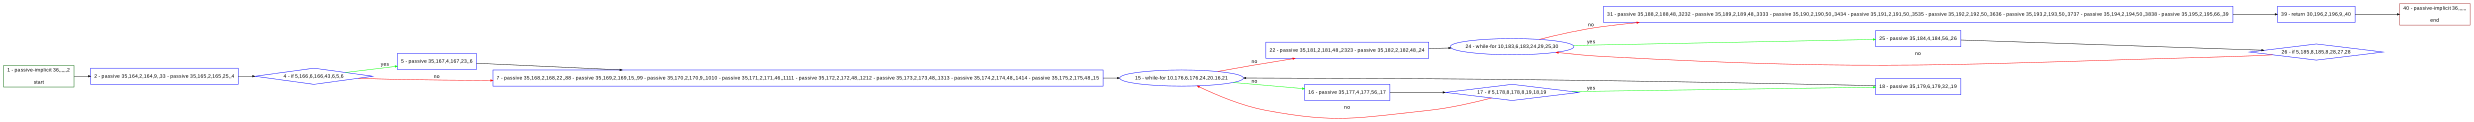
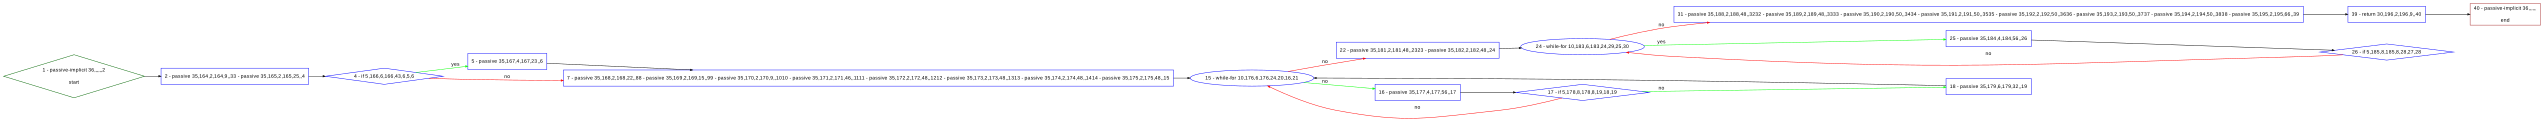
(39, 76) -> (74, 76)
(1591, 88) -> (1662, 88)
